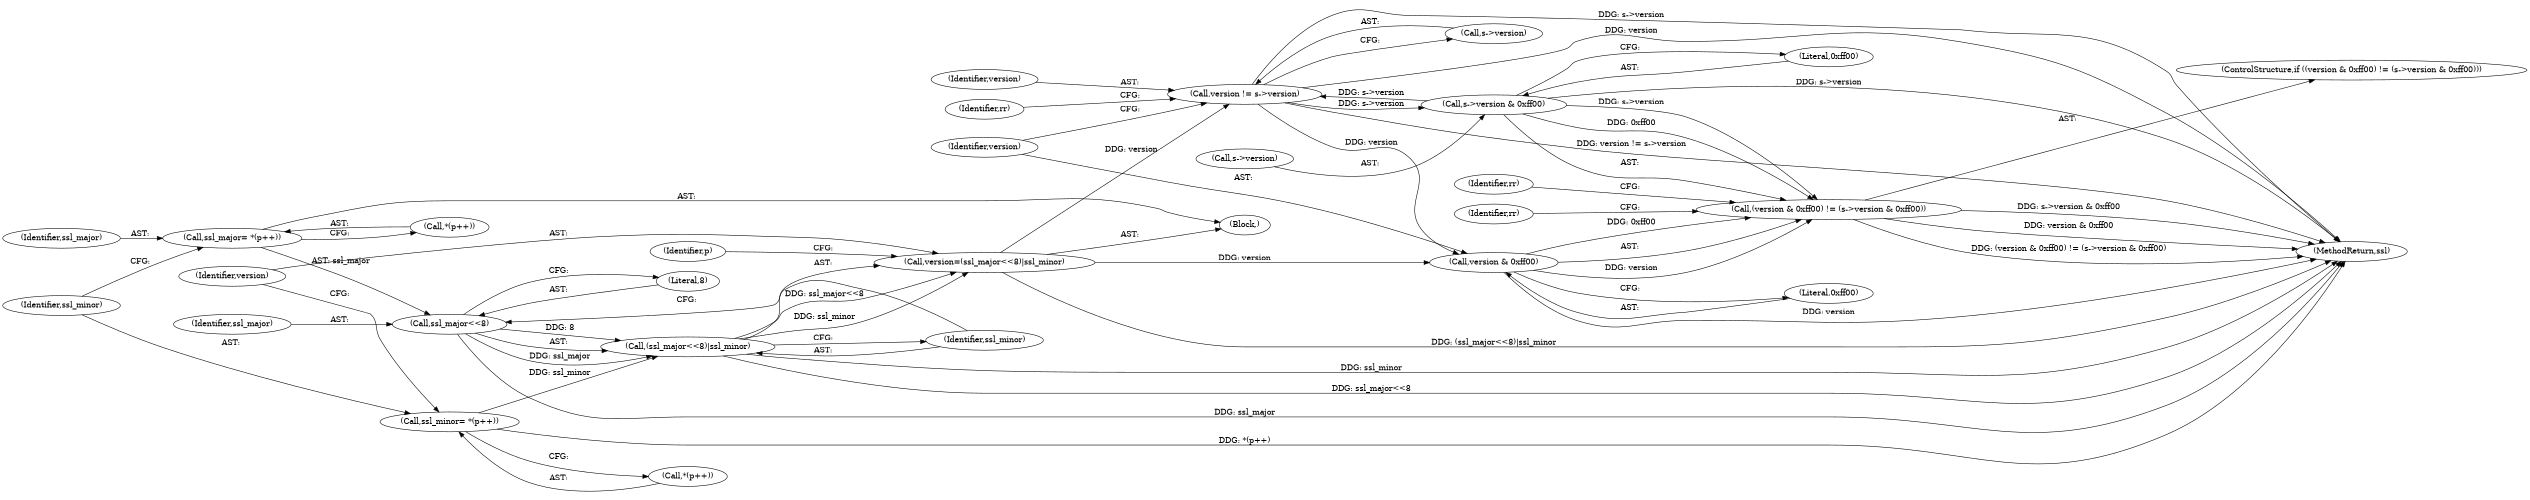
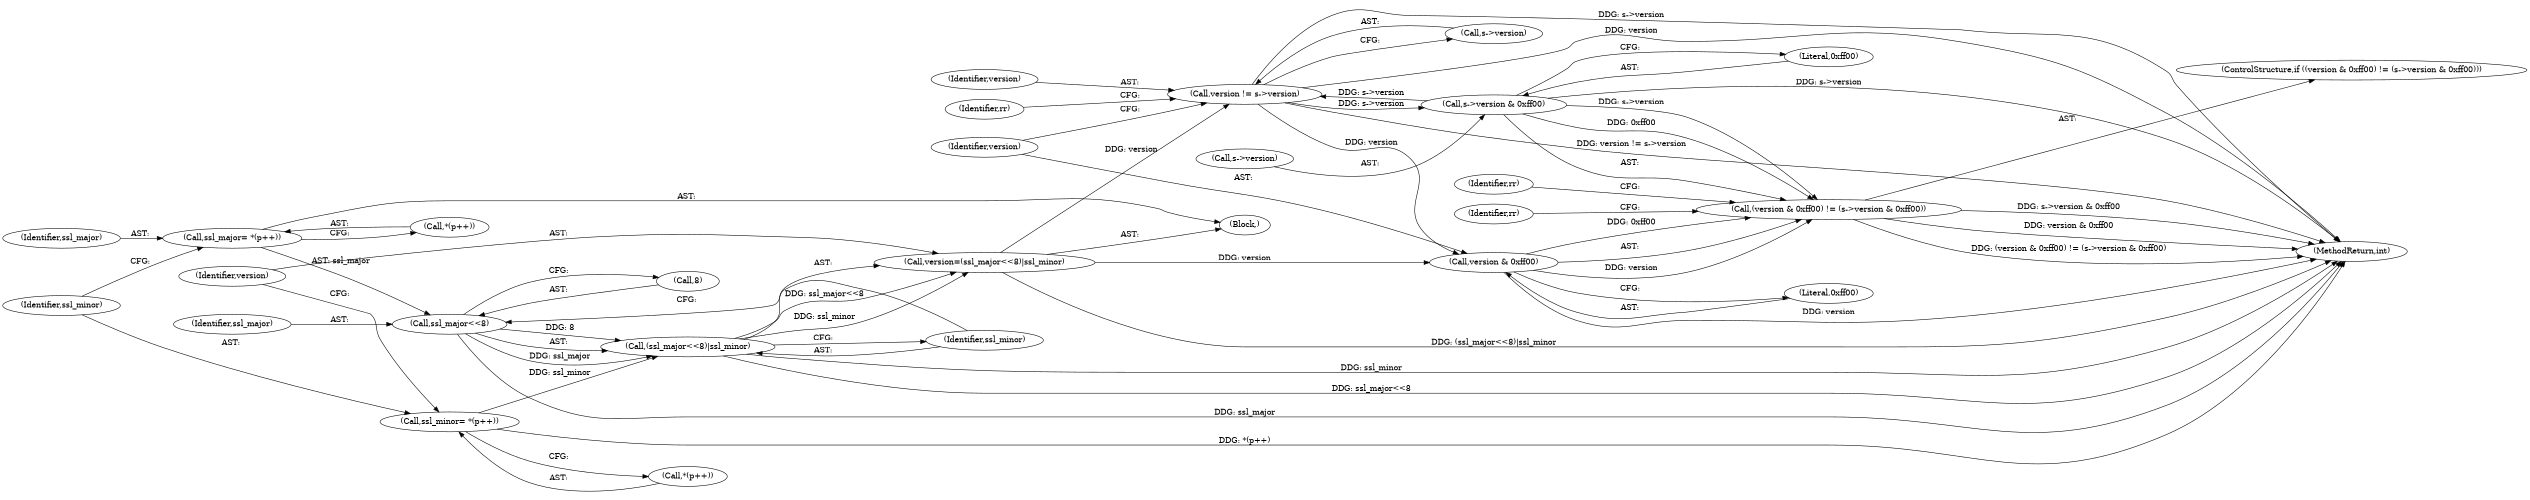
(688, 252) -> none
(2352, 252) -> (2352, 252)
(688, 281) -> (688, 281)
